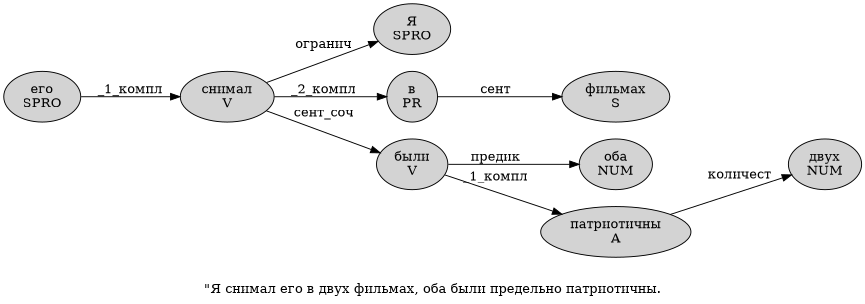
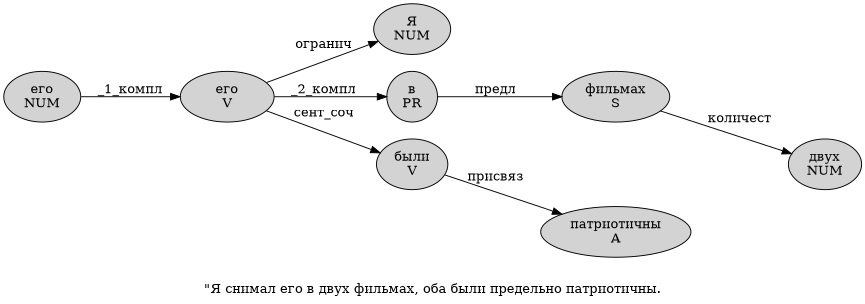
(412, 29) -> (412, 29)
(496, 90) -> (496, 90)
(42, 97) -> (42, 97)
(227, 97) -> (227, 97)
(616, 164) -> none
(496, 177) -> (496, 177)
(726, 196) -> (721, 131)
